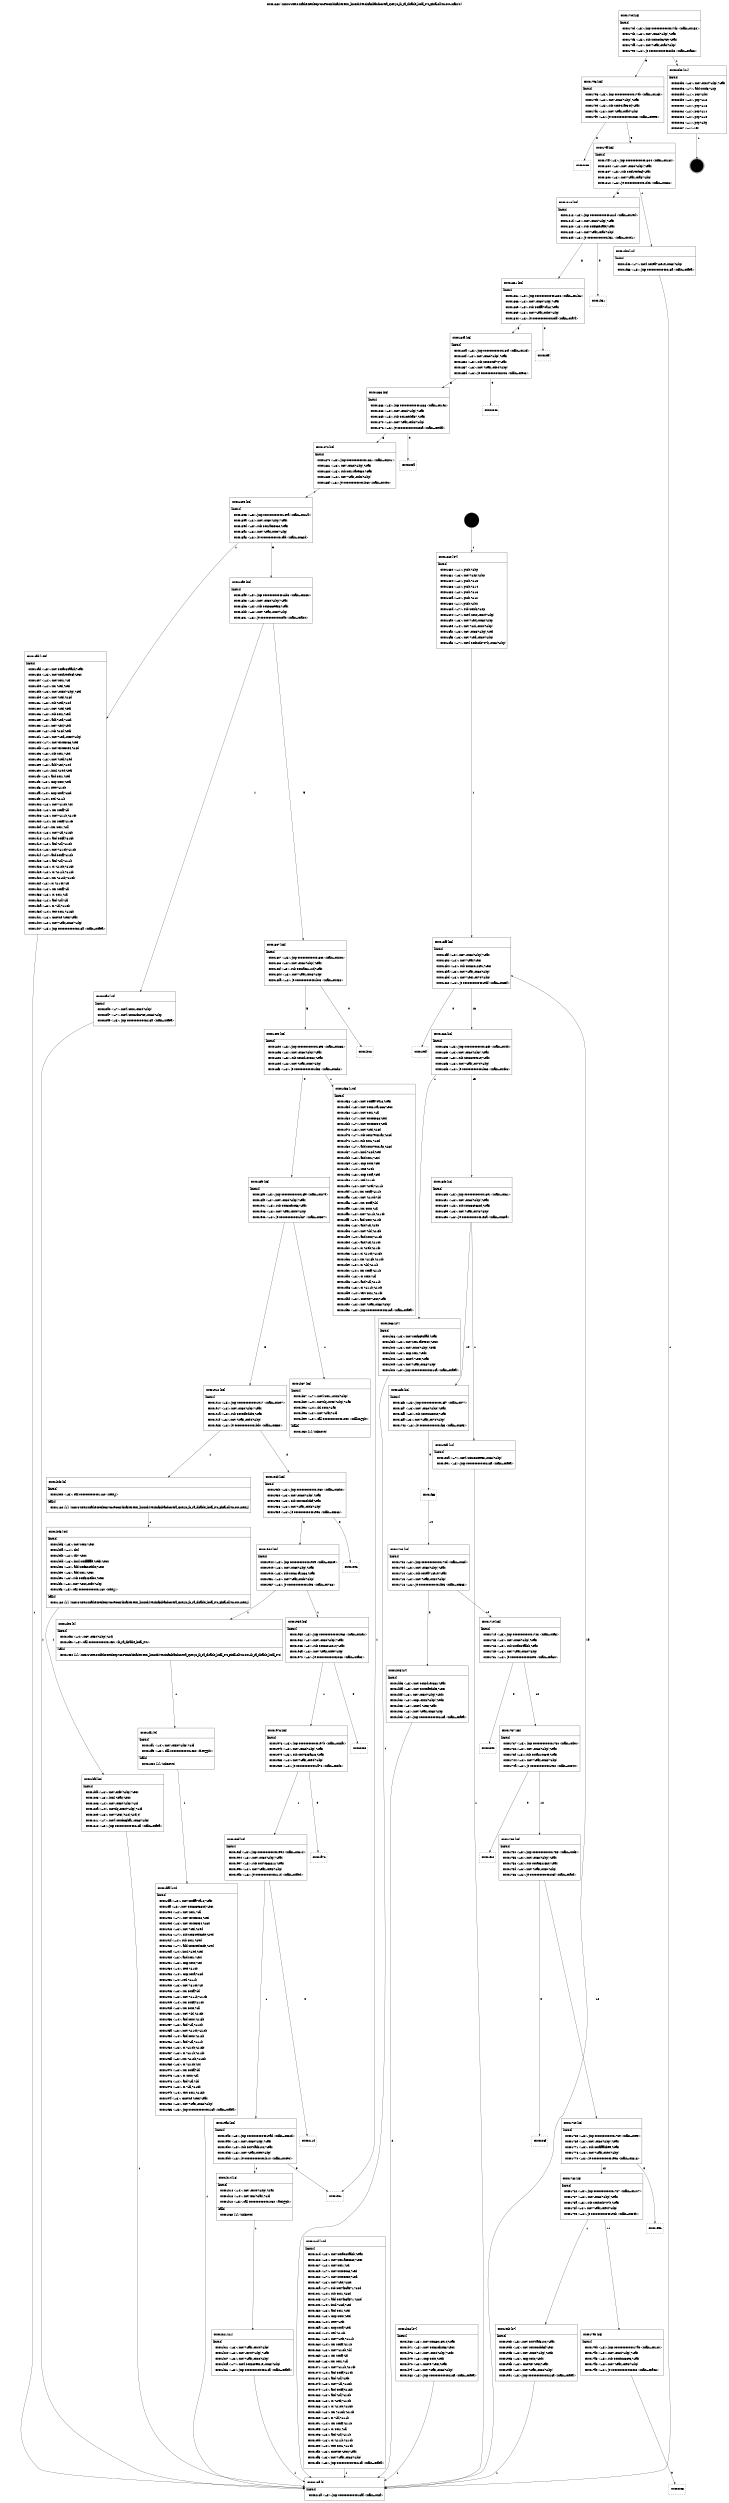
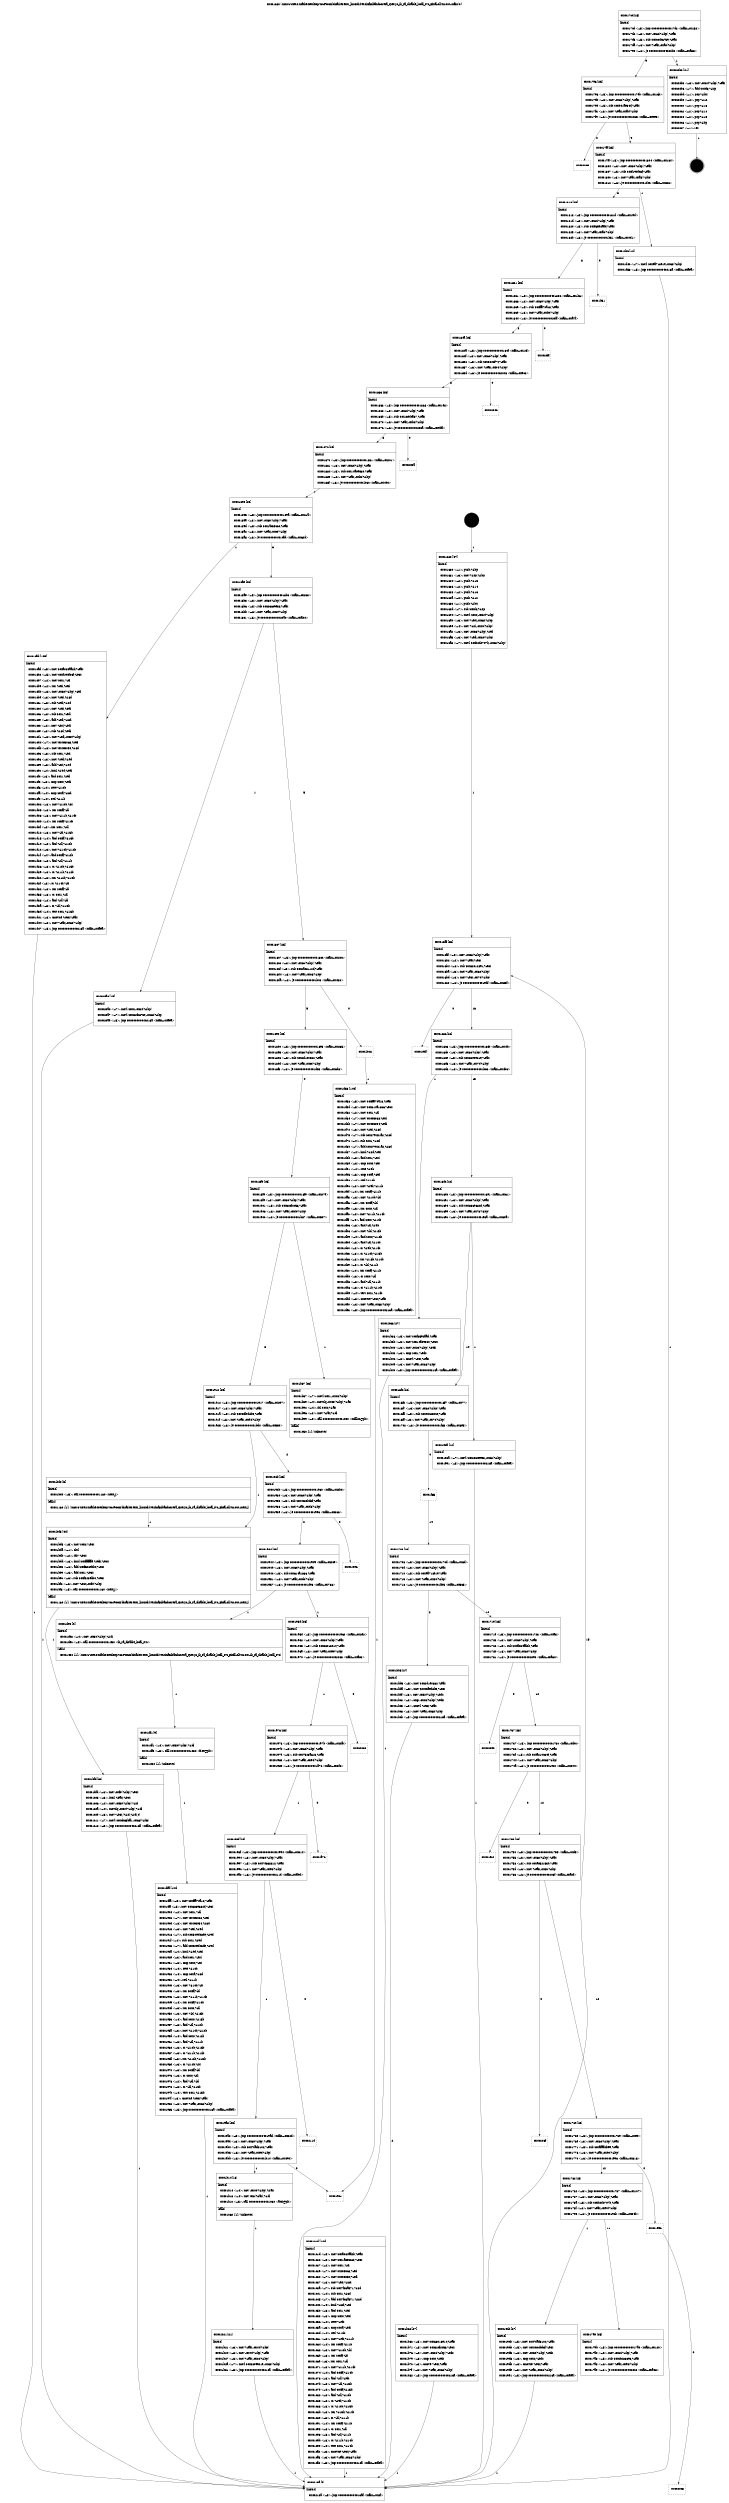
(329, 1080) -> (366, 1070)
(195, 1453) -> (256, 1479)
(653, 2429) -> (691, 2356)
